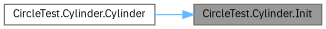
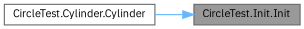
(258, 15) -> (247, 15)
